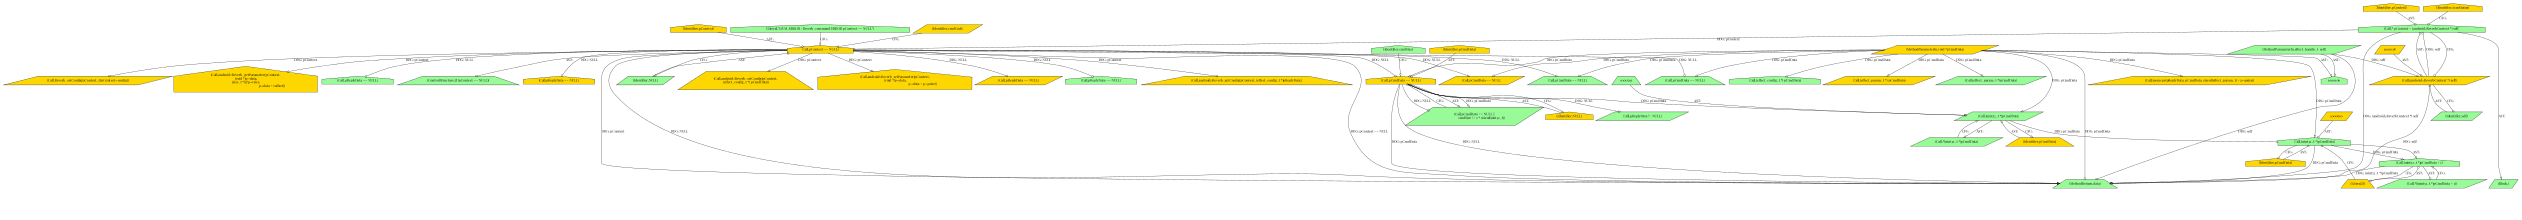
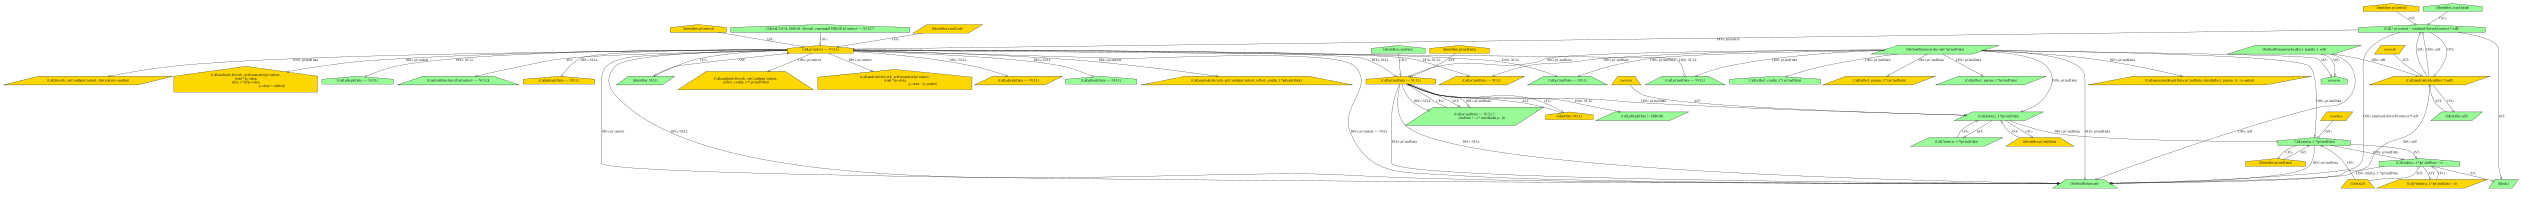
(2453, 8) -> (2453, 8)
(1935, 50) -> (1935, 50)
(306, 60) -> (306, 60)
(1626, 81) -> (1626, 81)
(2429, 81) -> (2429, 81)
(1642, 116) -> (1642, 116)
(2394, 177) -> (2462, 173)
(2085, 184) -> (2085, 184)
(2432, 184) -> (2432, 184)
